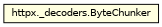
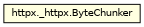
(81, 14) -> (72, 14)
